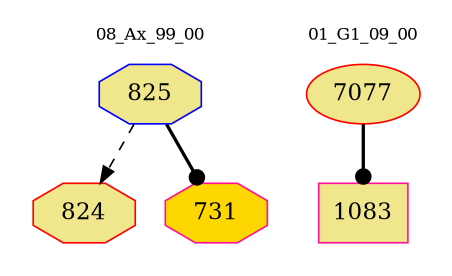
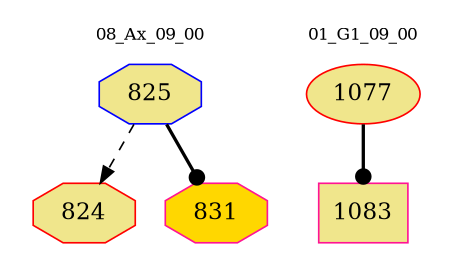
(150, 36) -> (150, 36)
(363, 94) -> (363, 94)
(216, 213) -> (216, 213)
